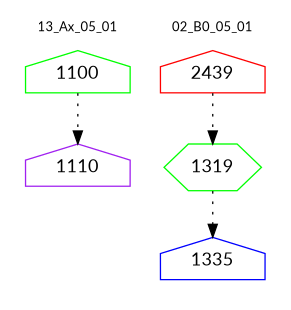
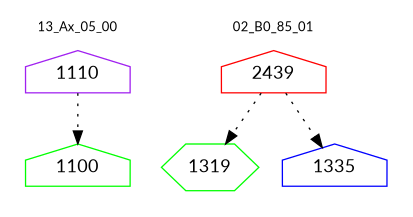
(78, 28) -> (78, 28)
(213, 28) -> (274, 28)
(78, 112) -> (78, 112)
(213, 208) -> (300, 115)
